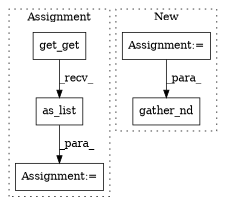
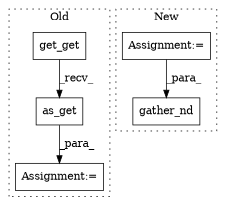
(59, 18) -> (59, 18)
(59, 111) -> (59, 111)
